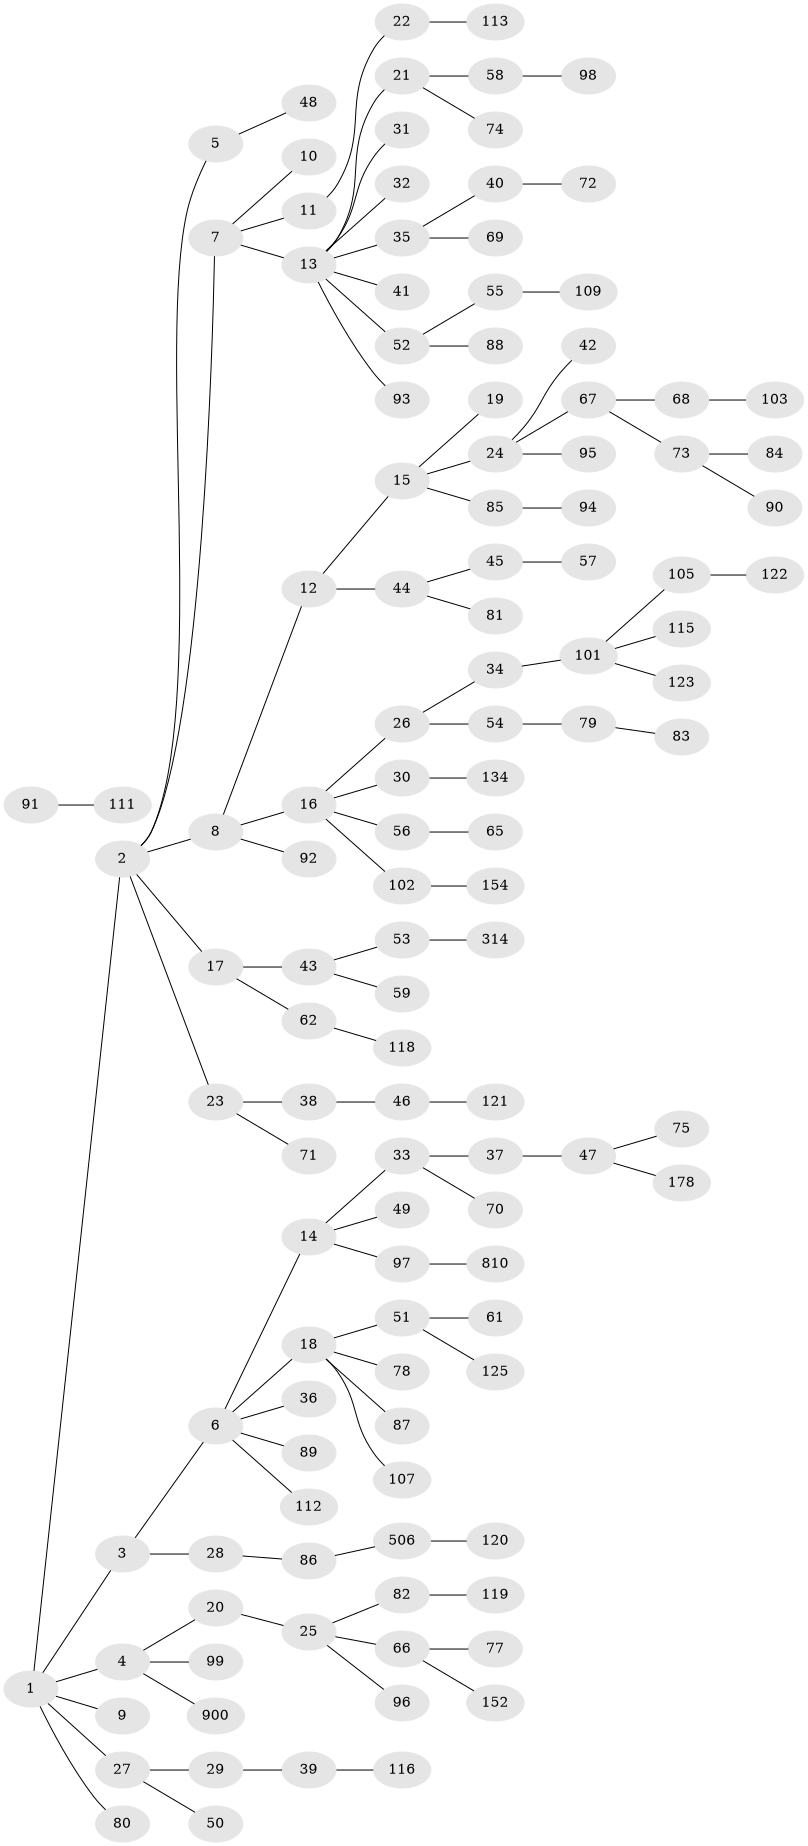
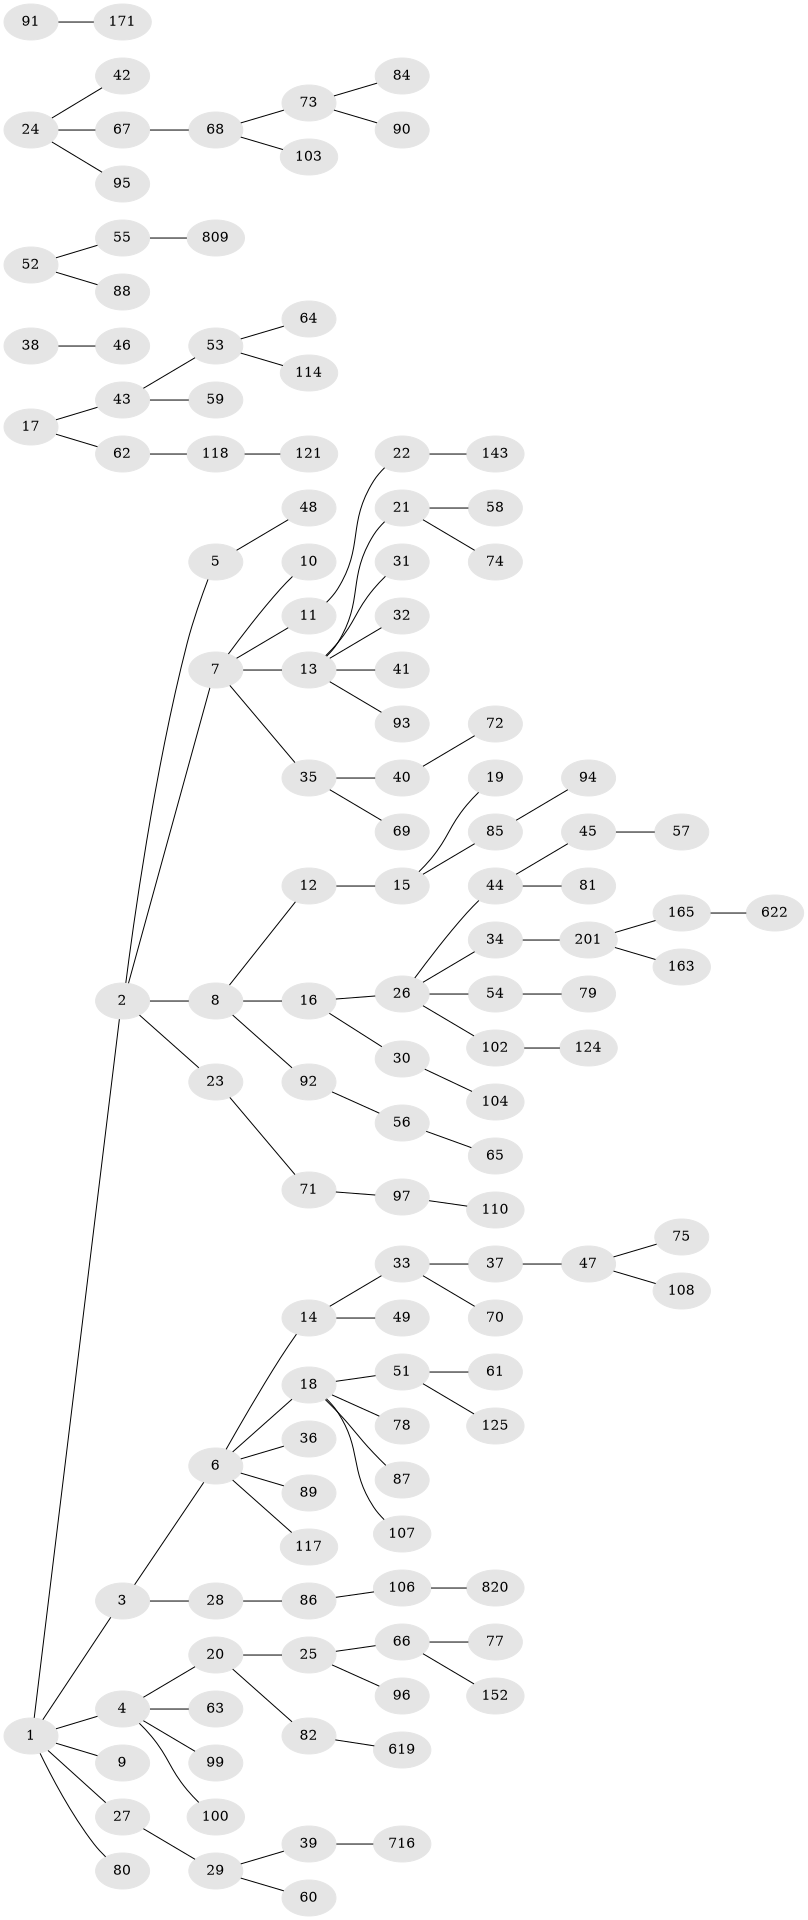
(495, 22) -> (495, 454)
(589, 76) -> none
(356, 252) -> (262, 724)
(589, 292) -> (216, 238)
(356, 305) -> none
none -> (309, 319)
(635, 427) -> (262, 117)
(449, 468) -> none
(682, 575) -> (682, 913)
(775, 575) -> (775, 913)
(356, 589) -> (445, 938)
(682, 629) -> none
(589, 656) -> (589, 940)
(682, 683) -> (682, 967)
(682, 737) -> none
(495, 778) -> (495, 1102)
(123, 805) -> (123, 22)
(356, 818) -> (356, 1103)
(355, 845) -> (448, 1021)
(495, 886) -> (589, 1048)
(169, 913) -> none
(495, 940) -> (309, 373)
(263, 1102) -> none
(448, 1102) -> (262, 454)
(682, 1183) -> (682, 1291)
(356, 1250) -> (356, 1193)
(495, 1264) -> (495, 1210)
(309, 1507) -> (309, 1547)
(402, 1541) -> (402, 1588)
(495, 1541) -> (495, 1588)
(495, 1595) -> (402, 1750)
(356, 1614) -> (262, 1695)
none -> (216, 1709)
(216, 1716) -> (216, 1817)
(402, 1770) -> (402, 1844)
(216, 1824) -> none
none -> (309, 1898)
